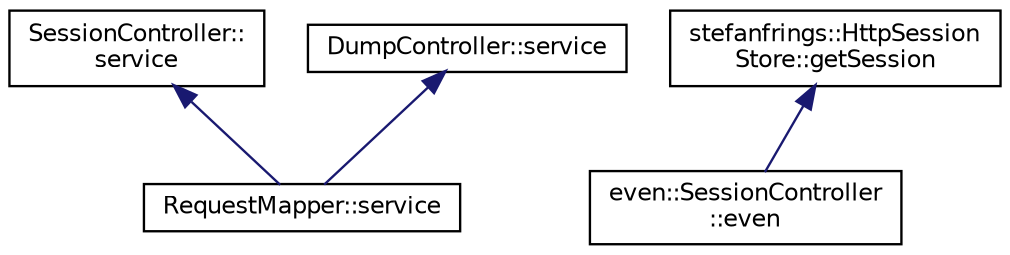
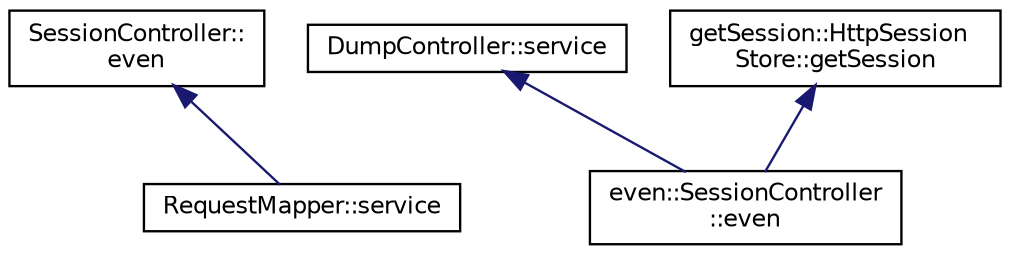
(137, 48) -> (137, 48)
(835, 48) -> (835, 48)
(376, 136) -> (605, 127)
